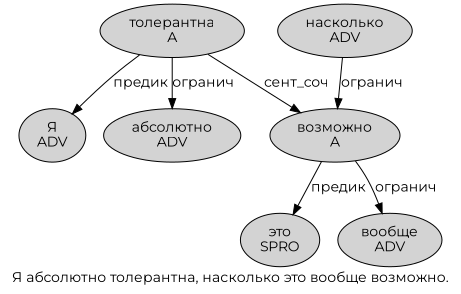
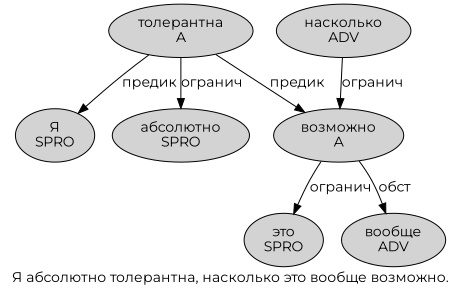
(297, 83) -> (297, 83)
(52, 135) -> (55, 135)
(172, 135) -> (181, 135)
(338, 188) -> (341, 188)
(406, 188) -> (395, 188)
